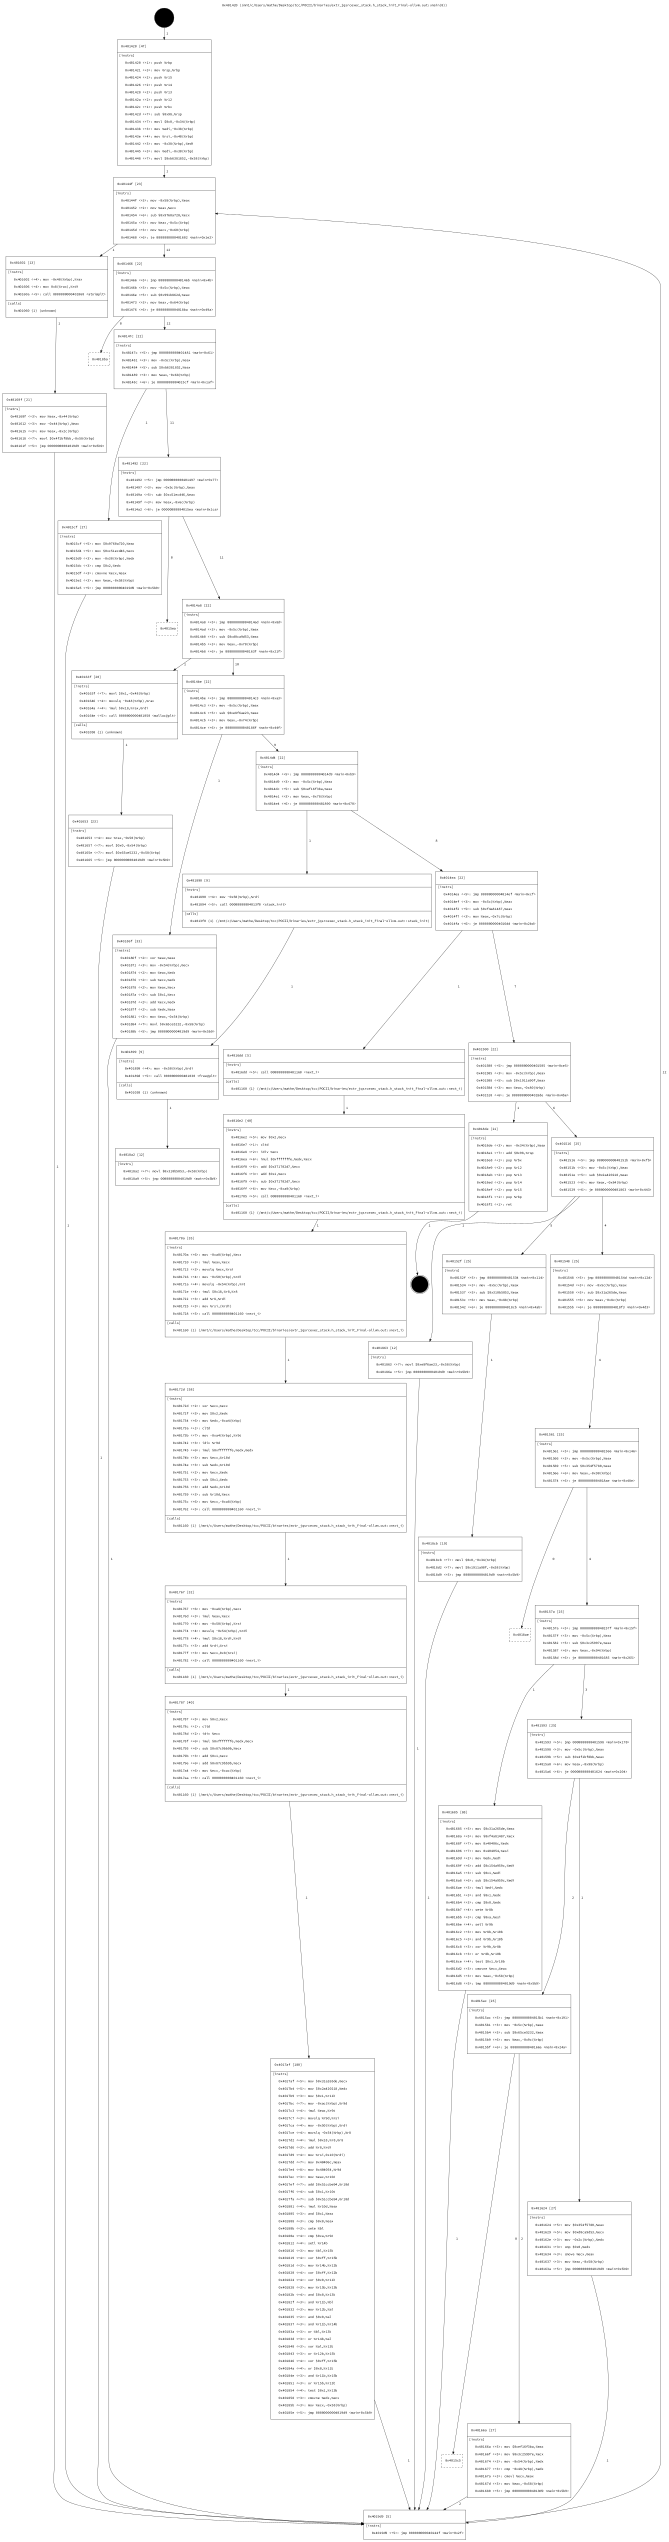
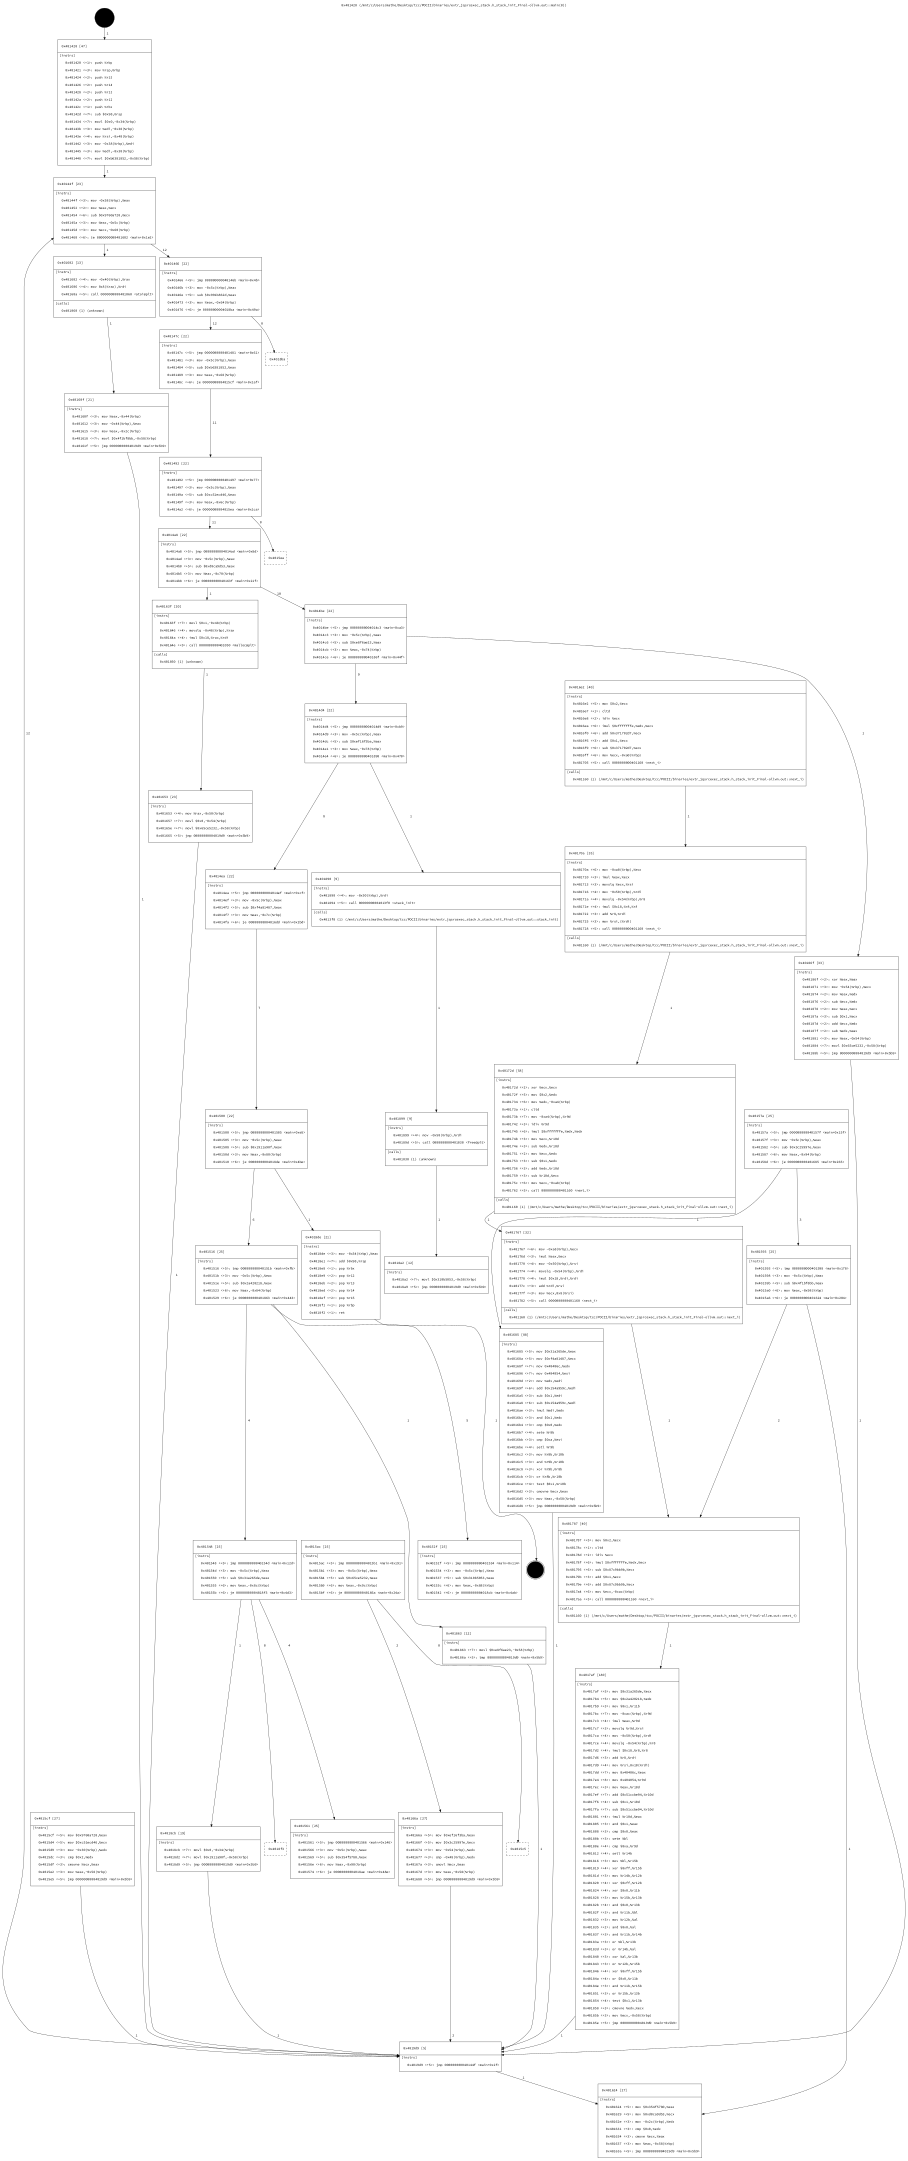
(118, 451) -> none
(344, 1072) -> none
(482, 1424) -> (226, 1712)
(587, 1545) -> none
(520, 1635) -> none
none -> (275, 1849)
(565, 1887) -> (744, 1410)
(601, 2444) -> (546, 2087)
